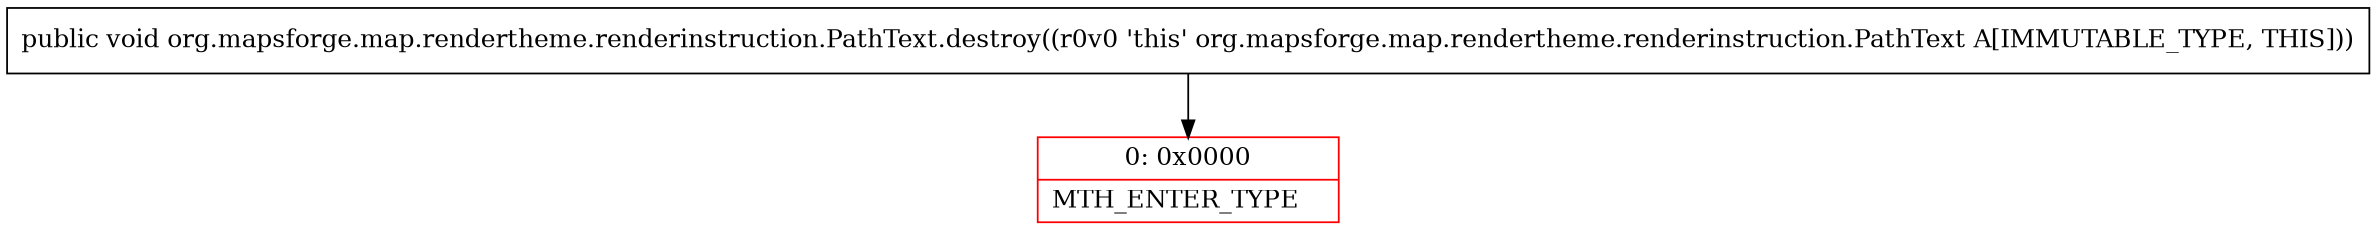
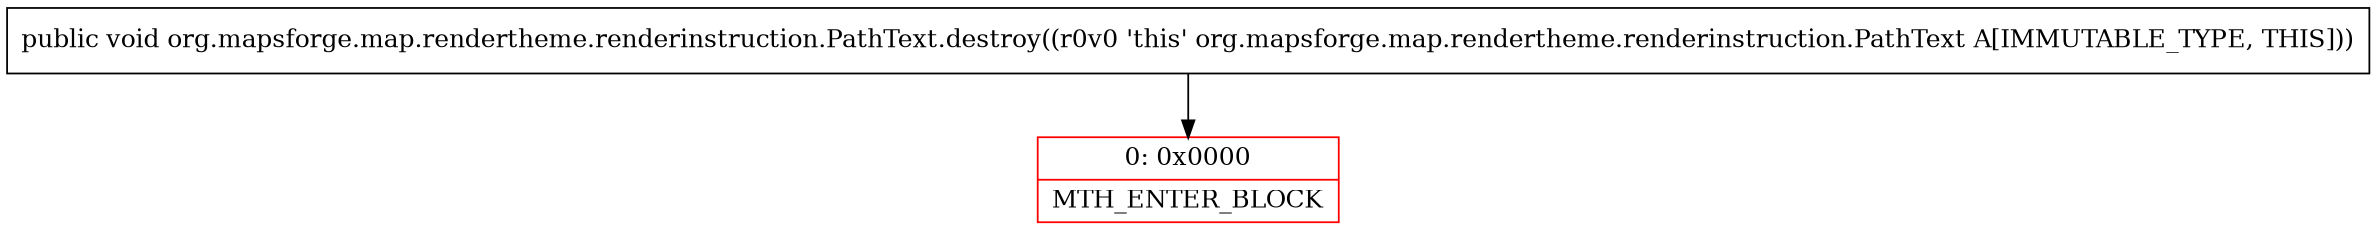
(1176, 200) -> (1188, 200)
